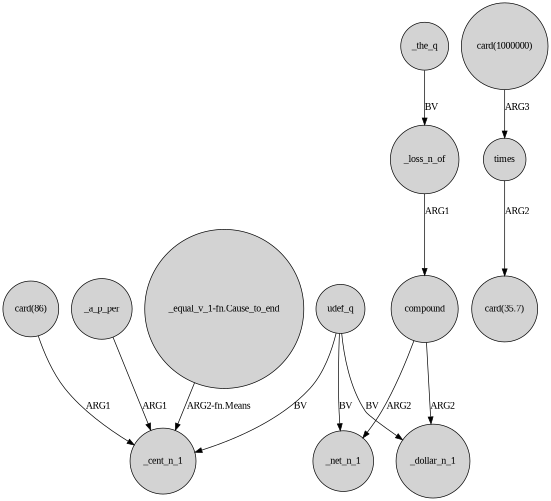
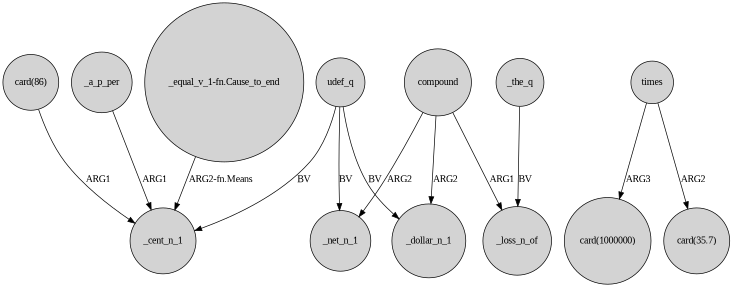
(505, 110) -> (634, 148)
(425, 231) -> (476, 158)
